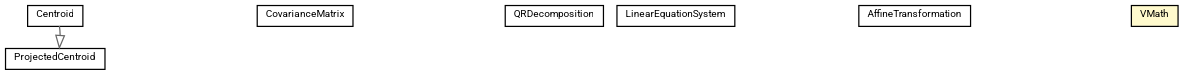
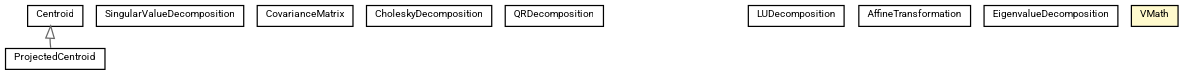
none -> (170, 15)
none -> (429, 15)
(676, 15) -> none
none -> (796, 15)
none -> (1050, 15)
(60, 31) -> (50, 43)
